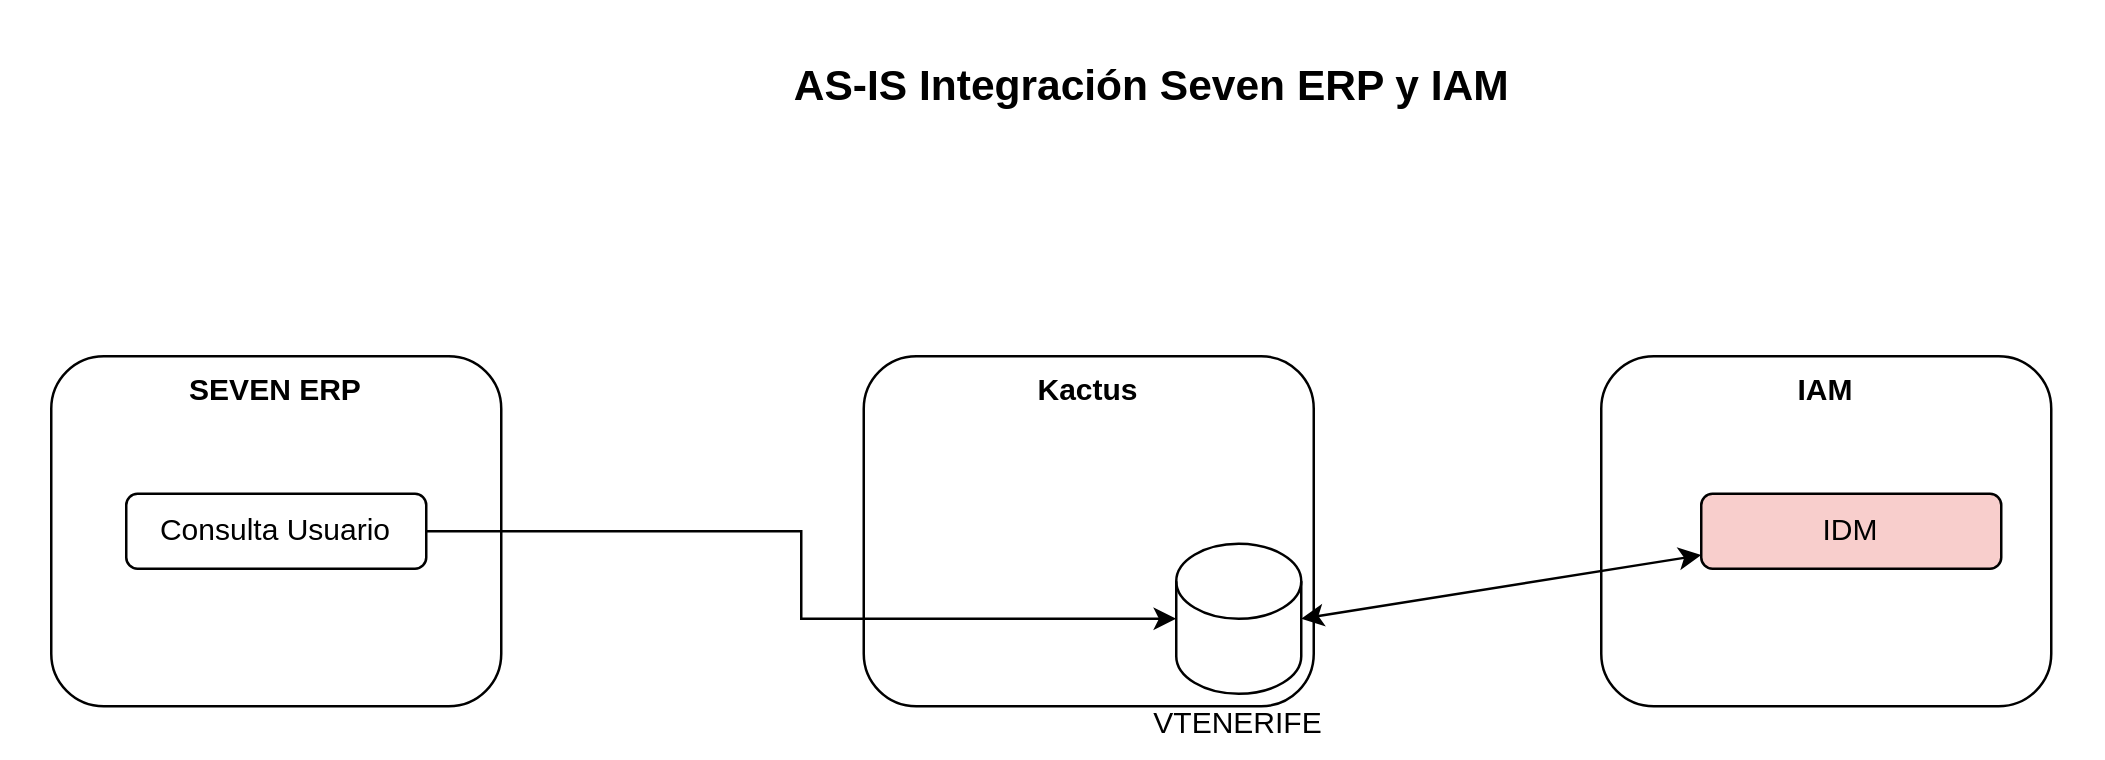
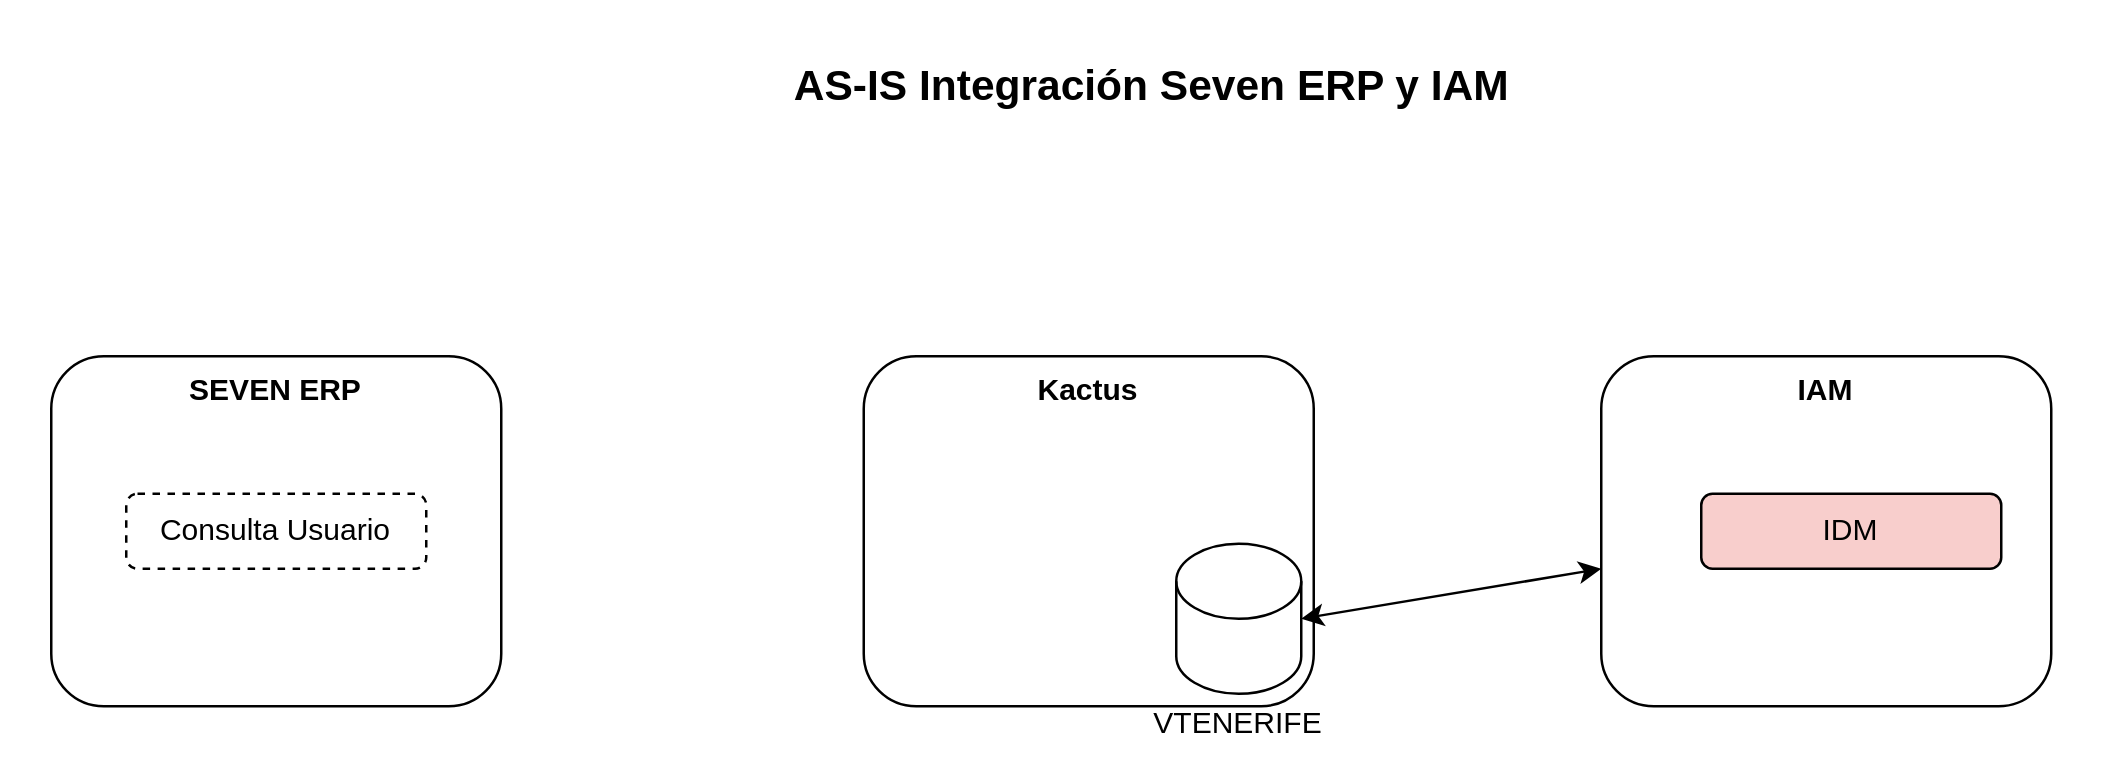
(276, 531) -> (276, 531)
(801, 566) -> none
(1518, 584) -> (1467, 591)
